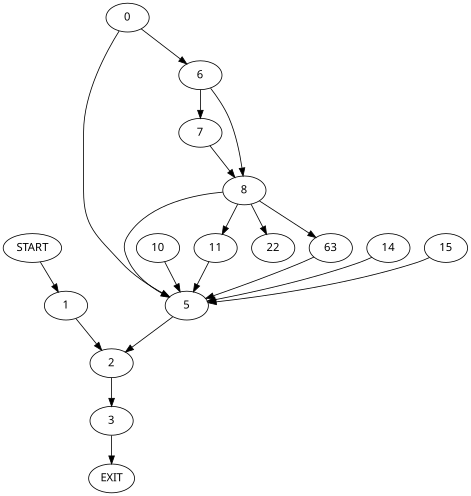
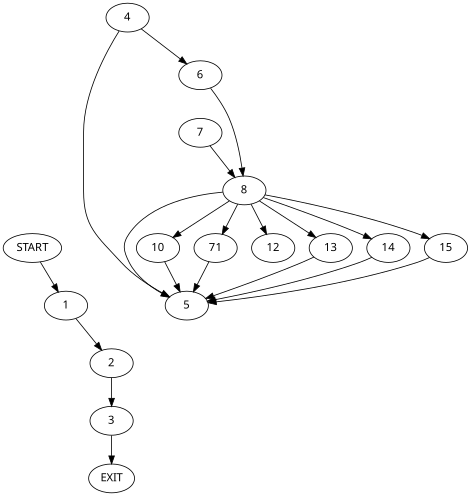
(128, 18) -> (128, 18)
(200, 100) -> none
none -> (344, 212)
none -> (314, 216)
none -> (204, 217)
(216, 248) -> (216, 248)
(273, 248) -> (273, 248)
(331, 248) -> (331, 248)
(152, 332) -> none
